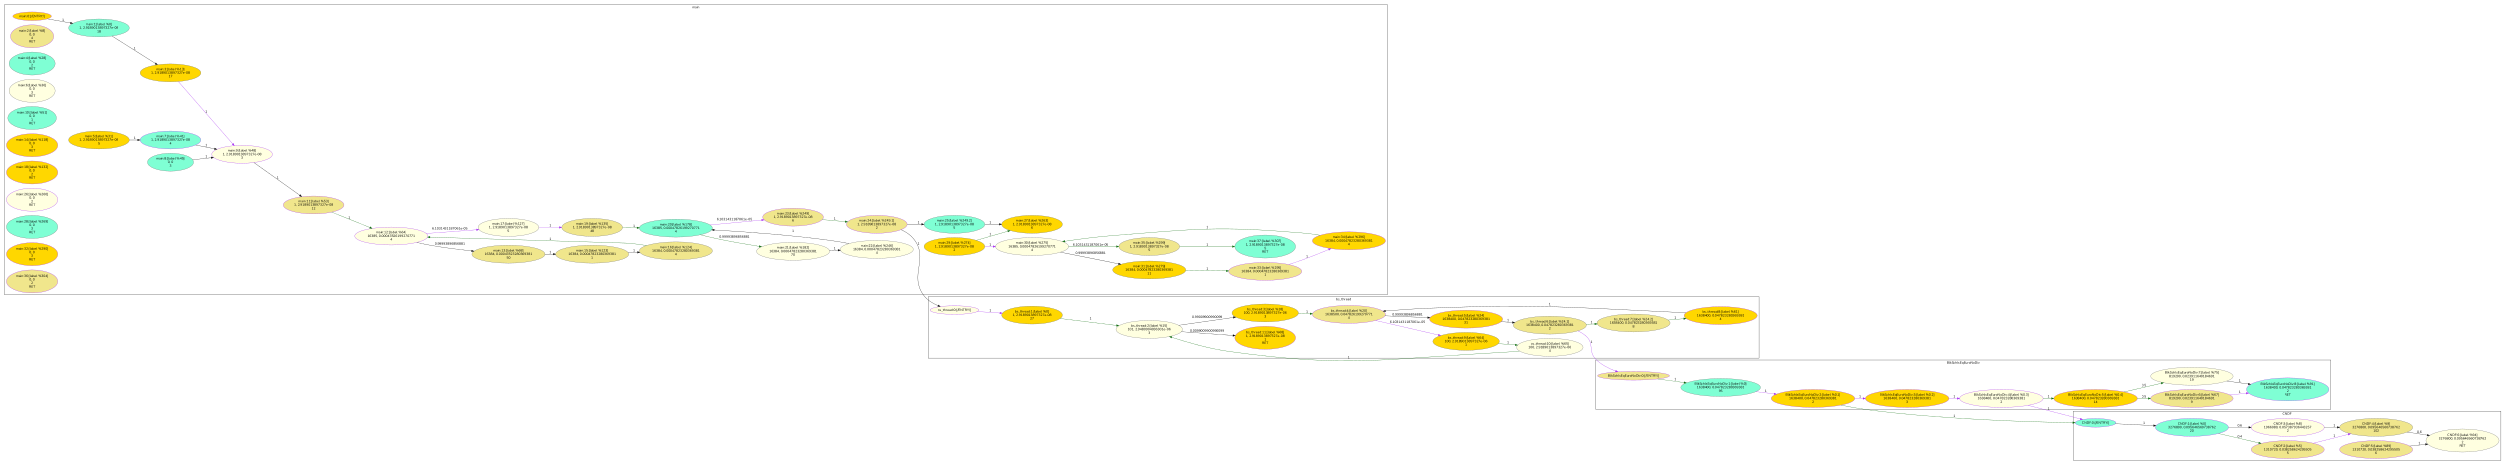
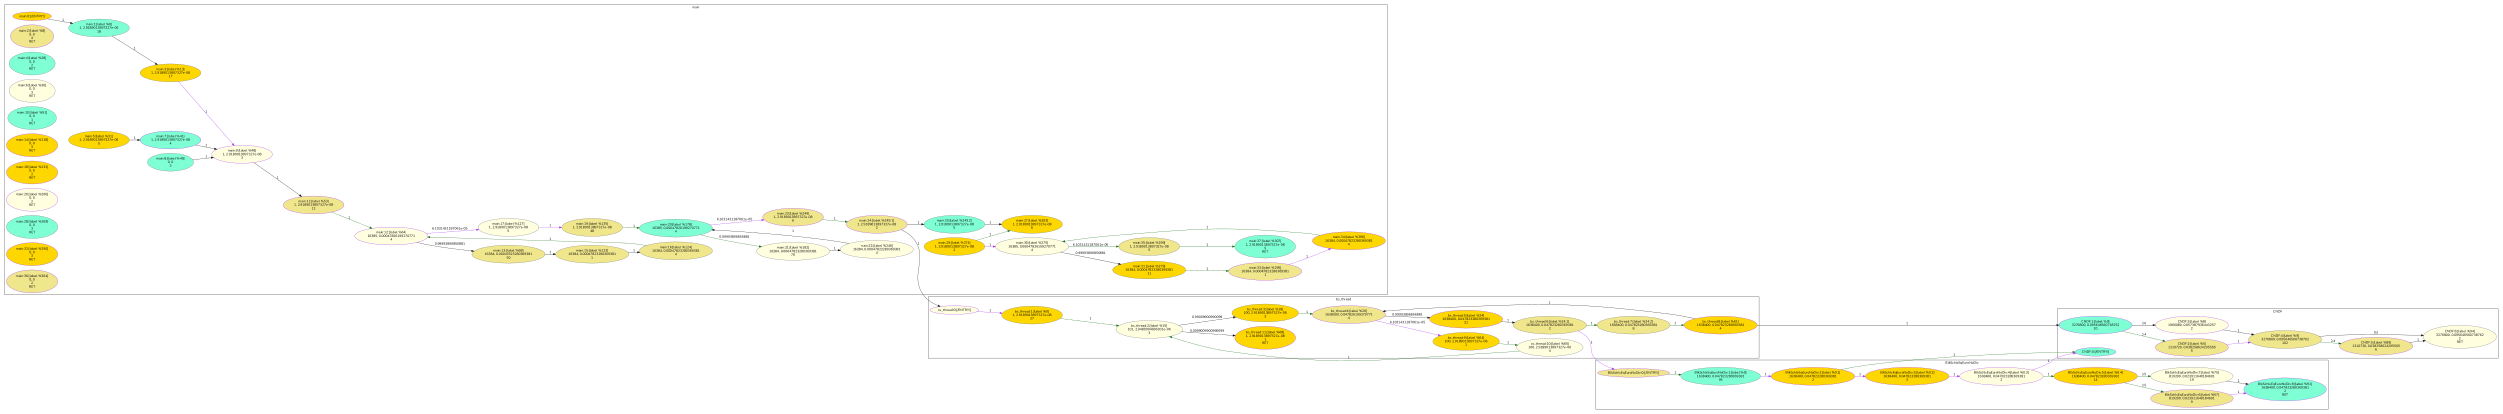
none -> (2329, 343)
(2135, 425) -> (1907, 325)
